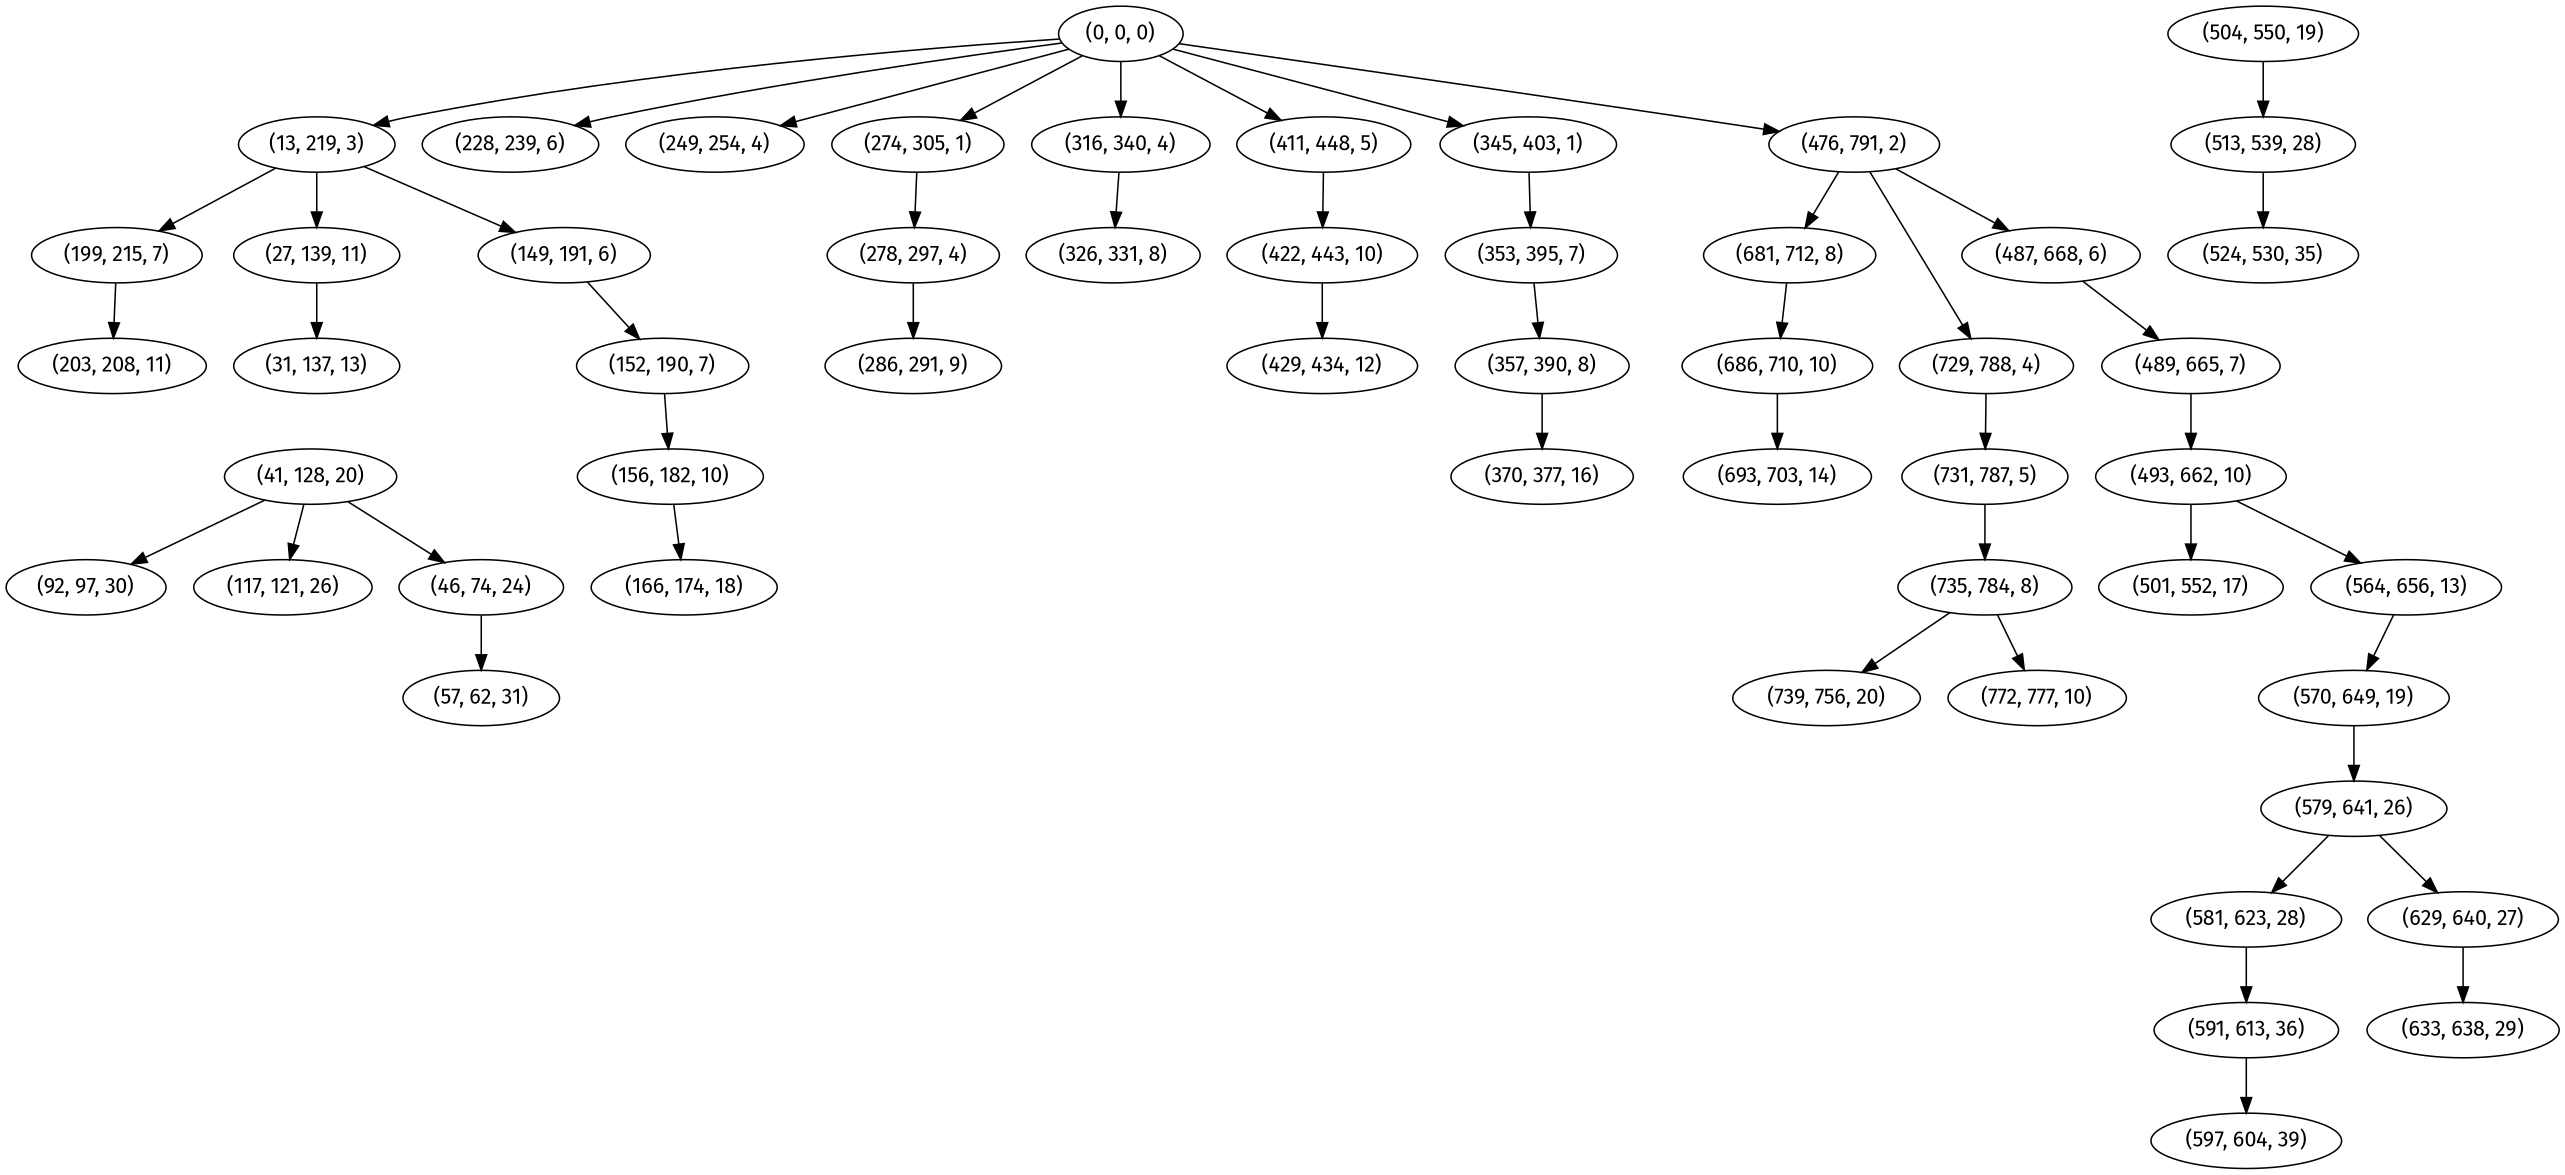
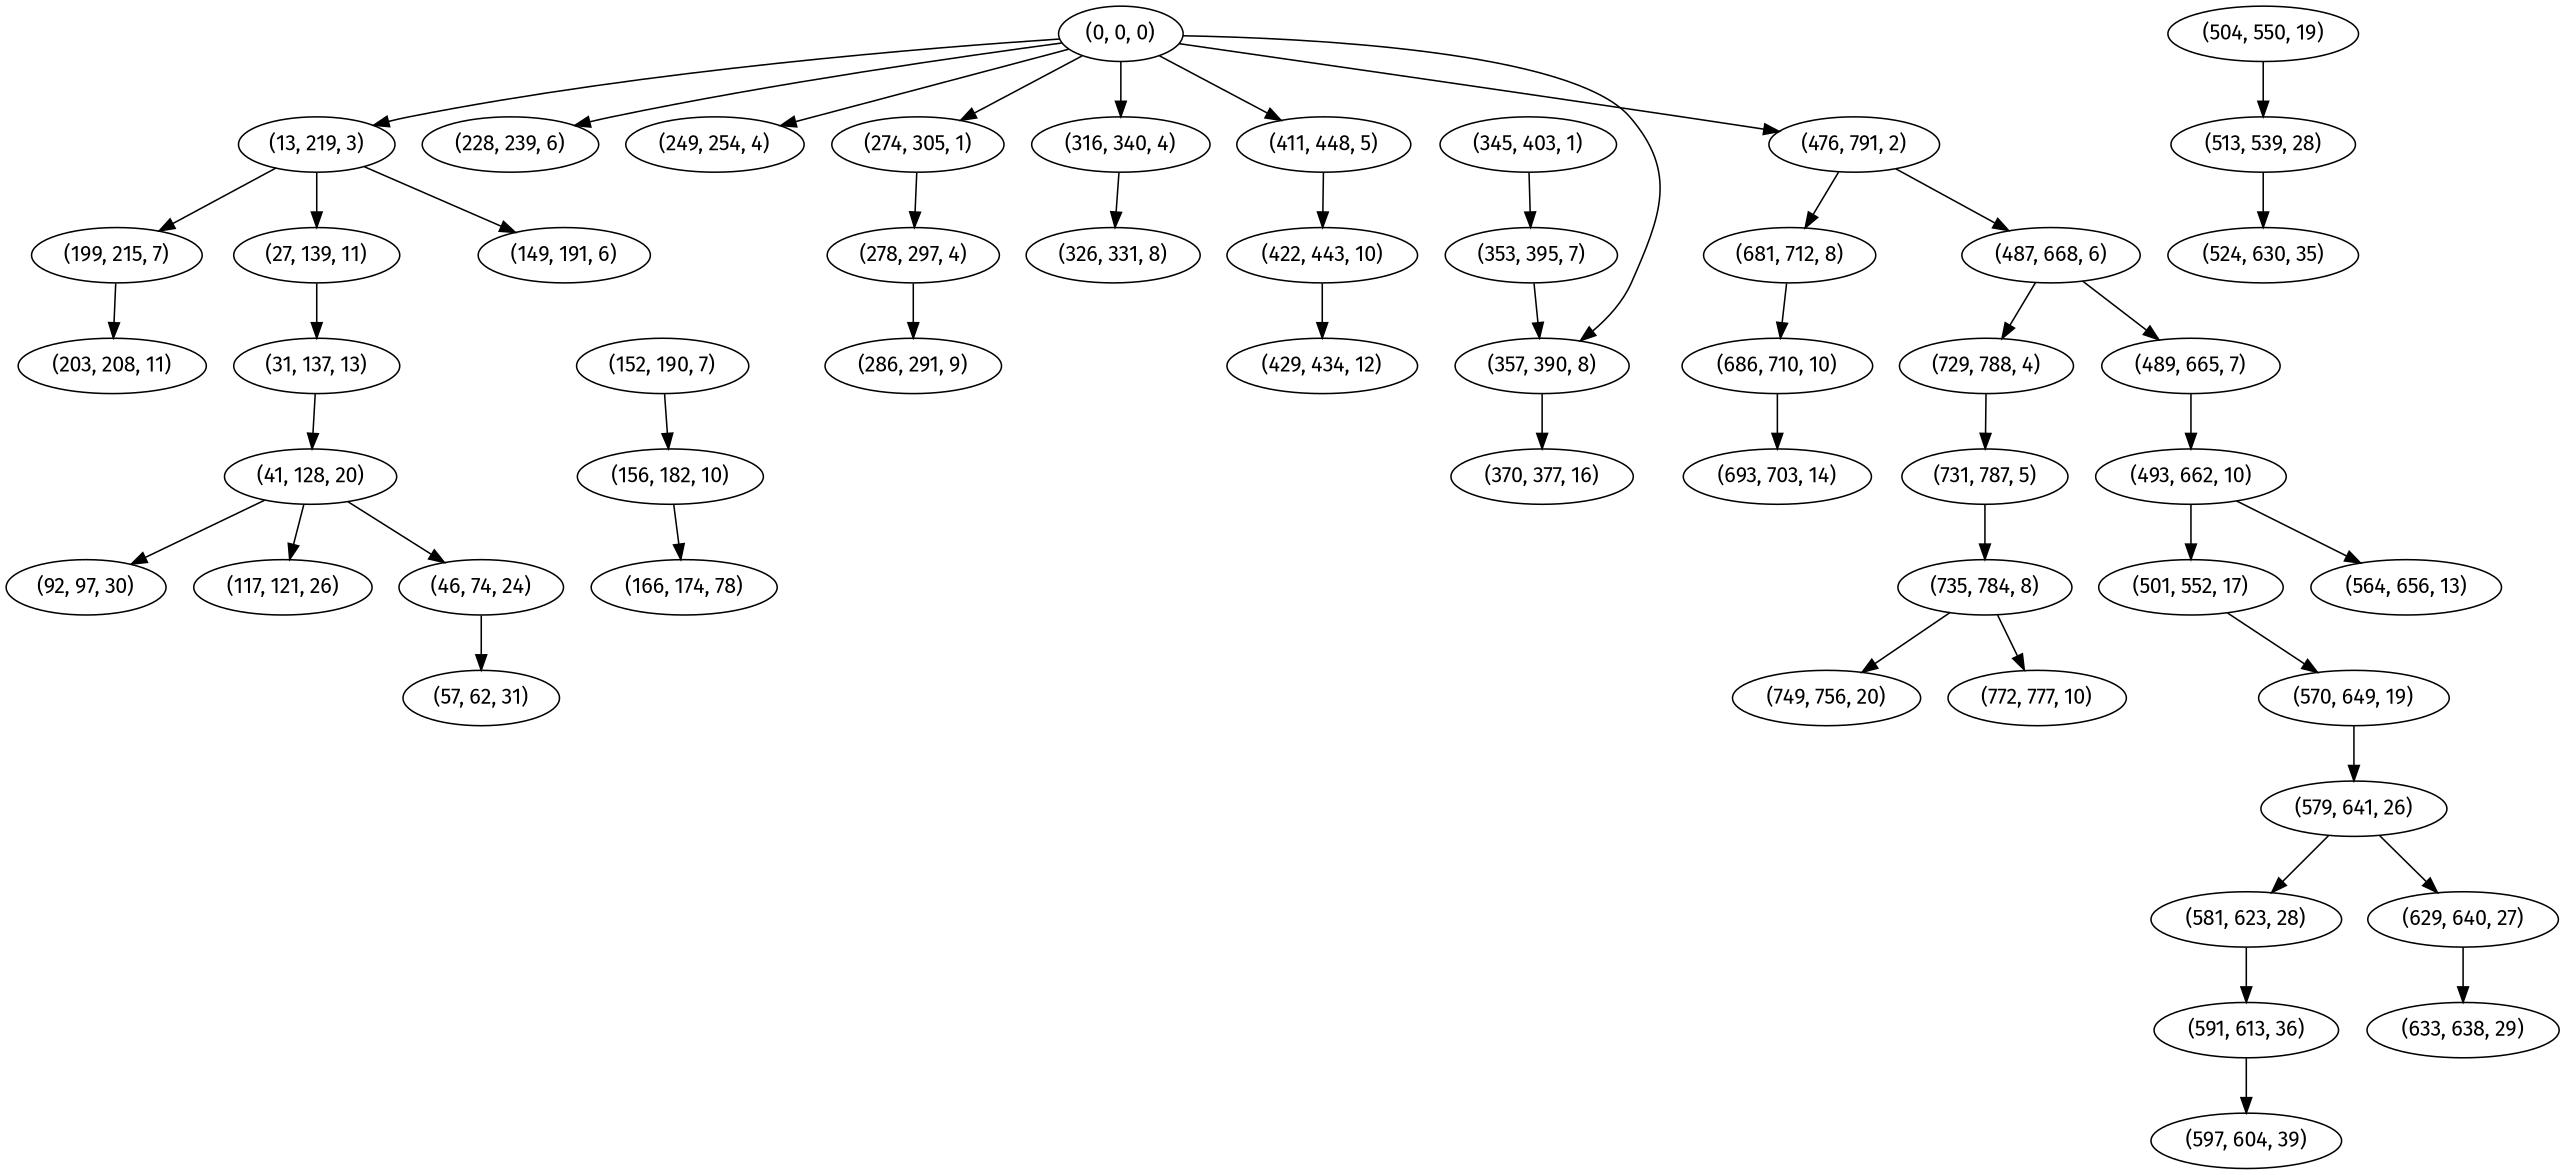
(1310, 85) -> (1531, 71)
(1916, 249) -> (2023, 304)
(2263, 255) -> (2263, 255)
(608, 305) -> none
none -> (314, 414)
(684, 587) -> (684, 587)
(2384, 635) -> (2266, 638)
(1827, 698) -> (1827, 698)
